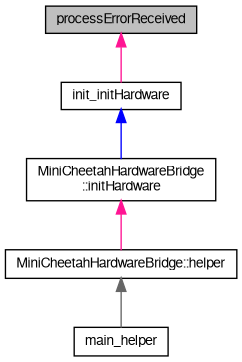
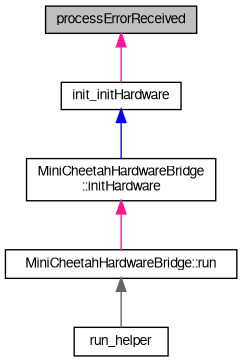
(121, 264) -> (121, 264)
(121, 342) -> (121, 342)
